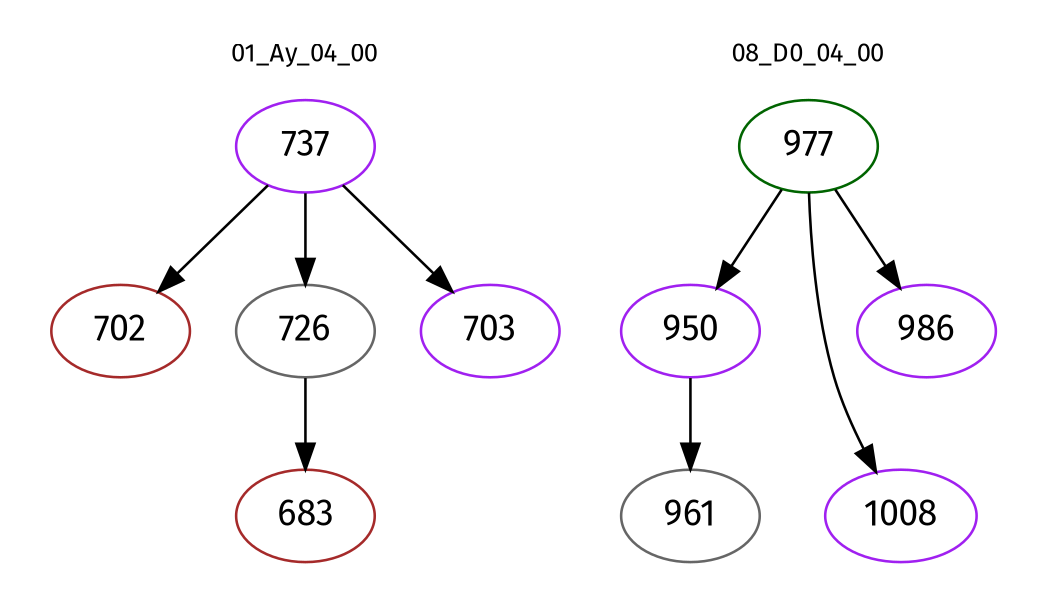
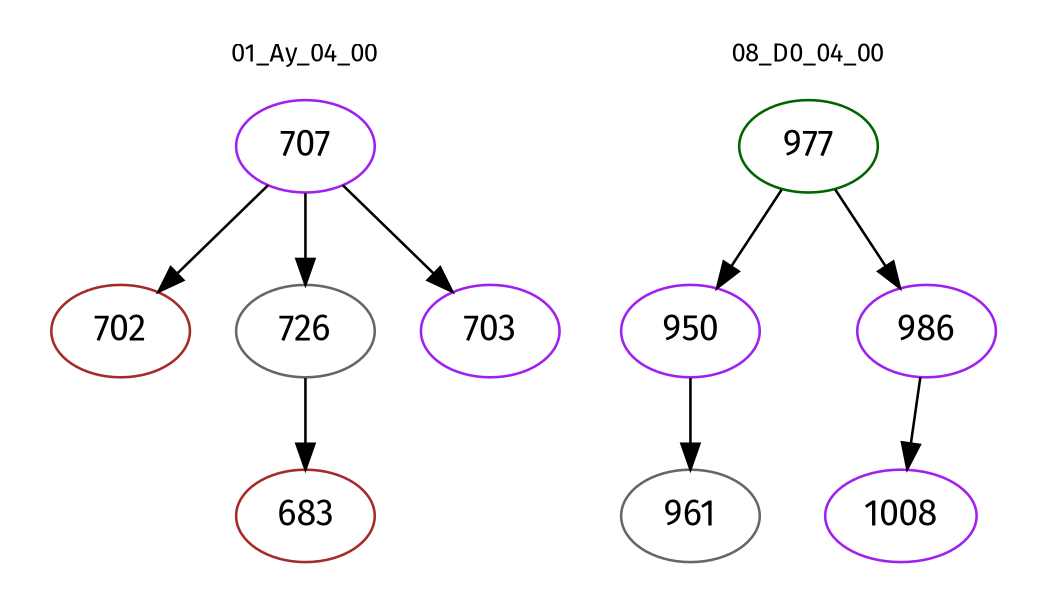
(305, 146) -> (305, 146)
(822, 324) -> (916, 410)
